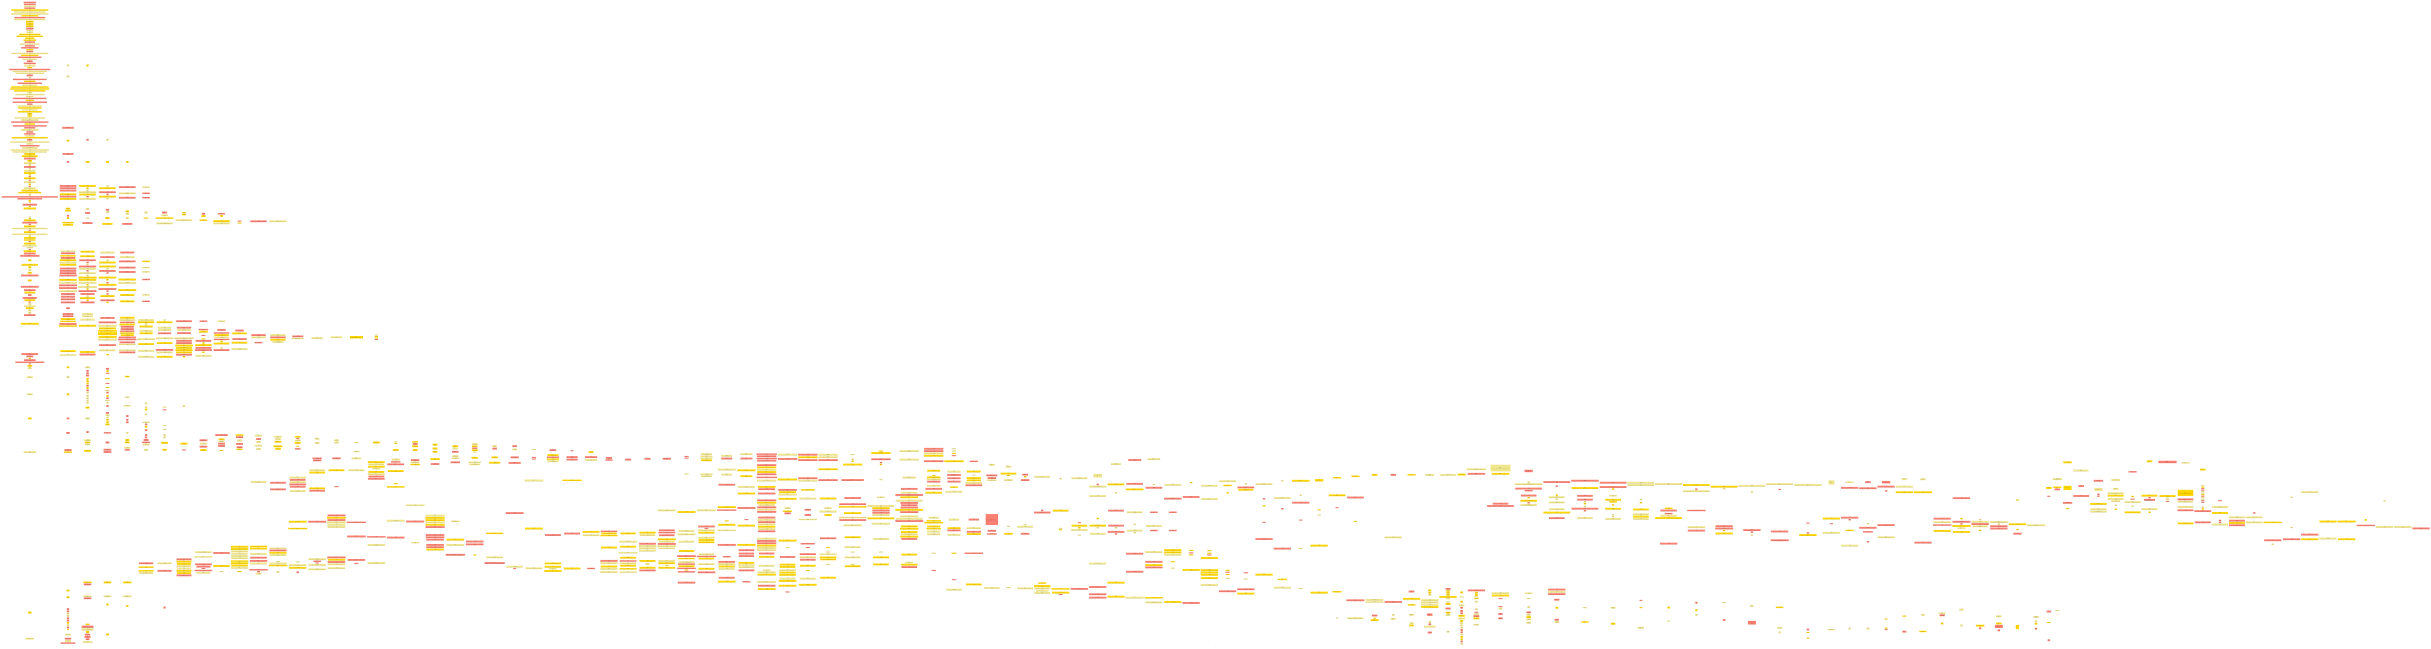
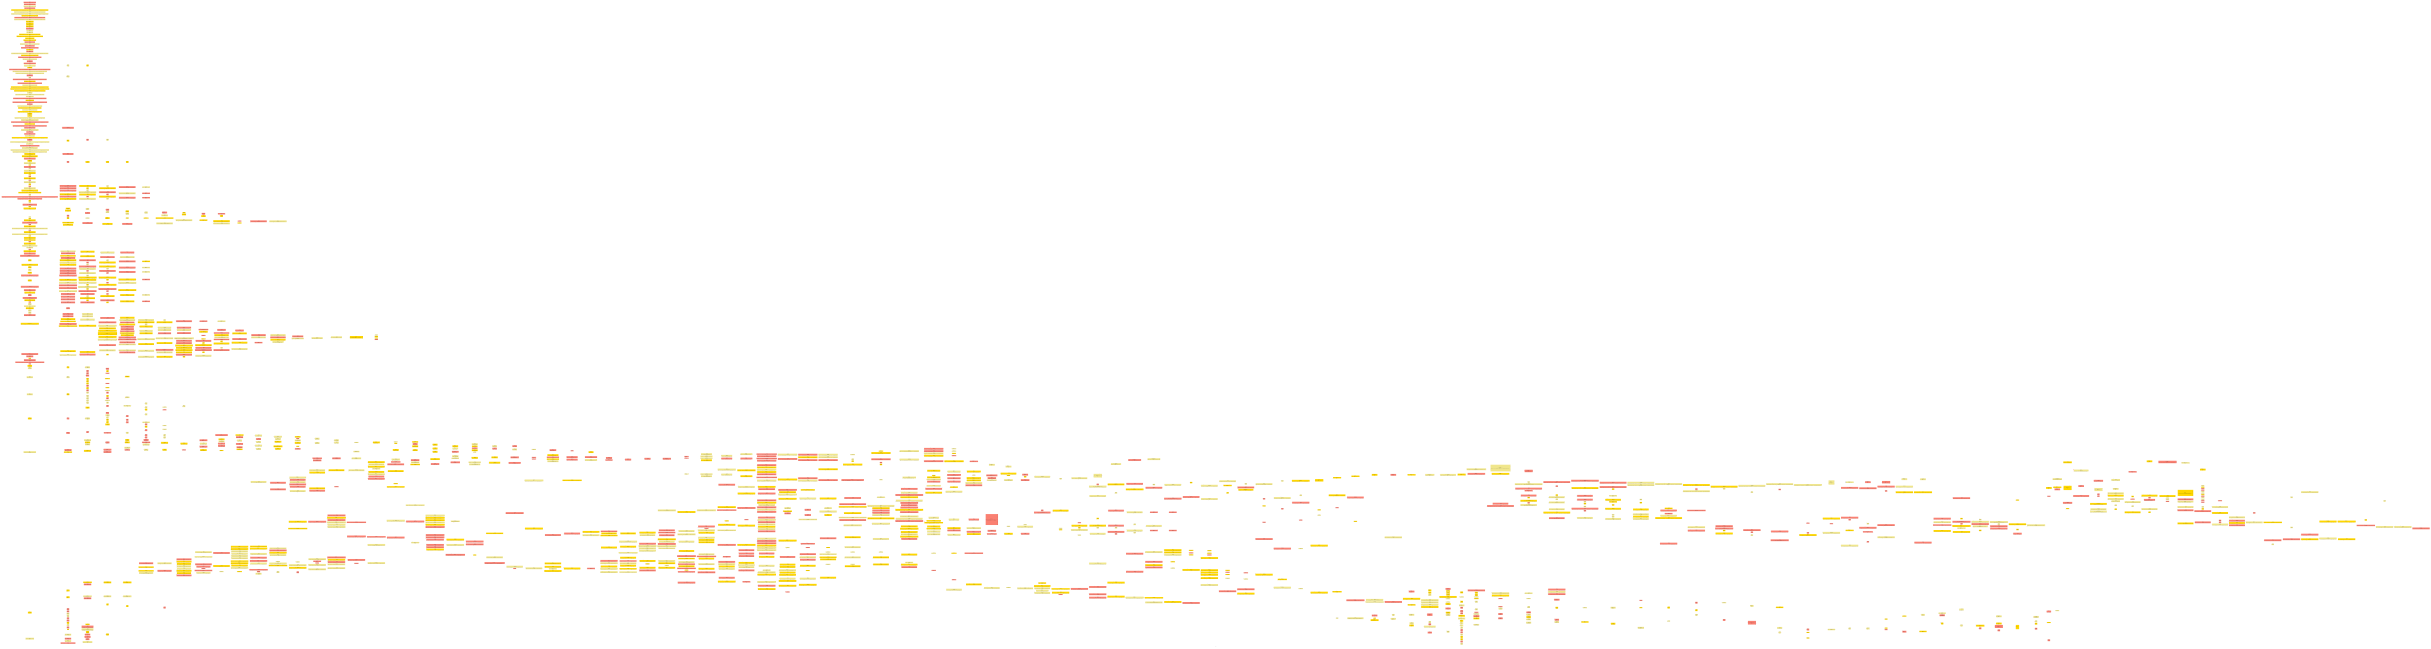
(2254, 517) -> none
